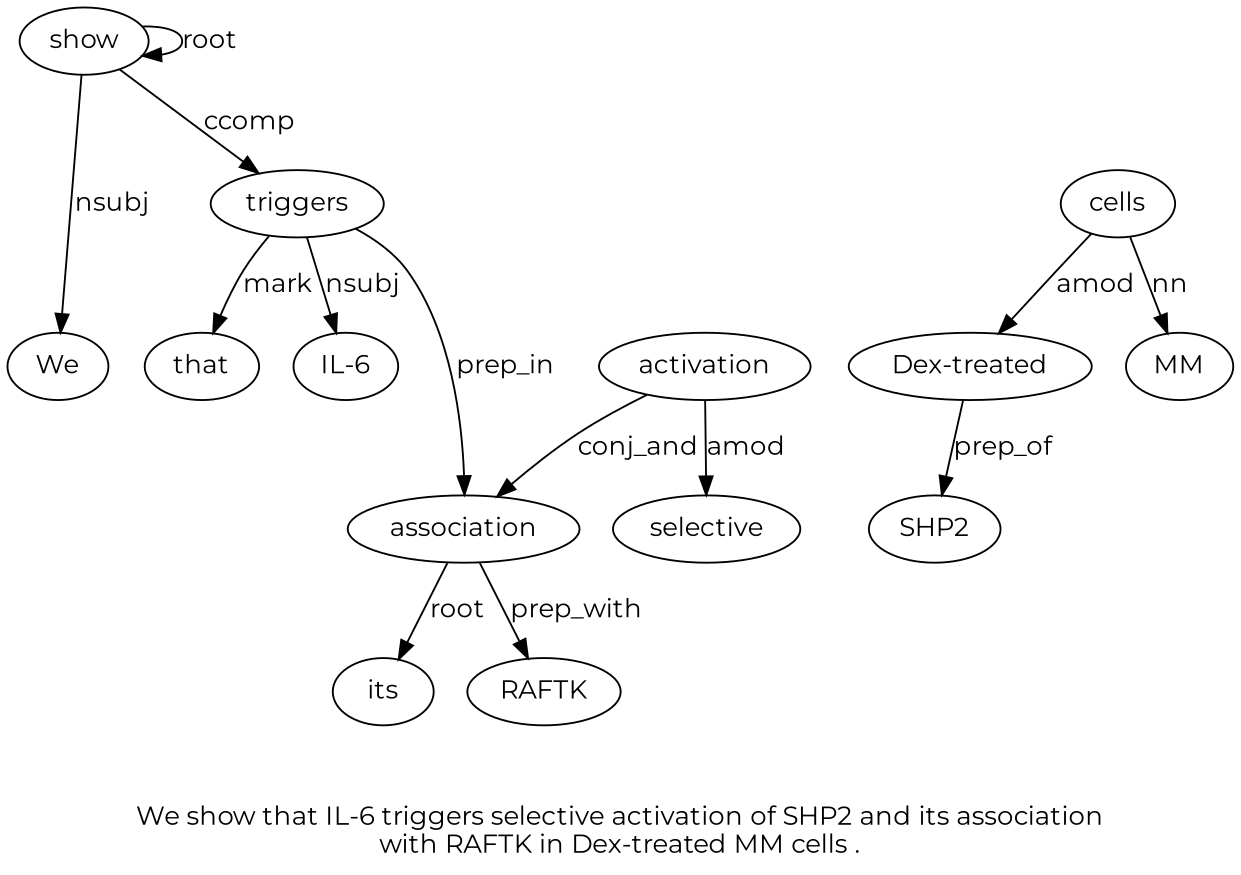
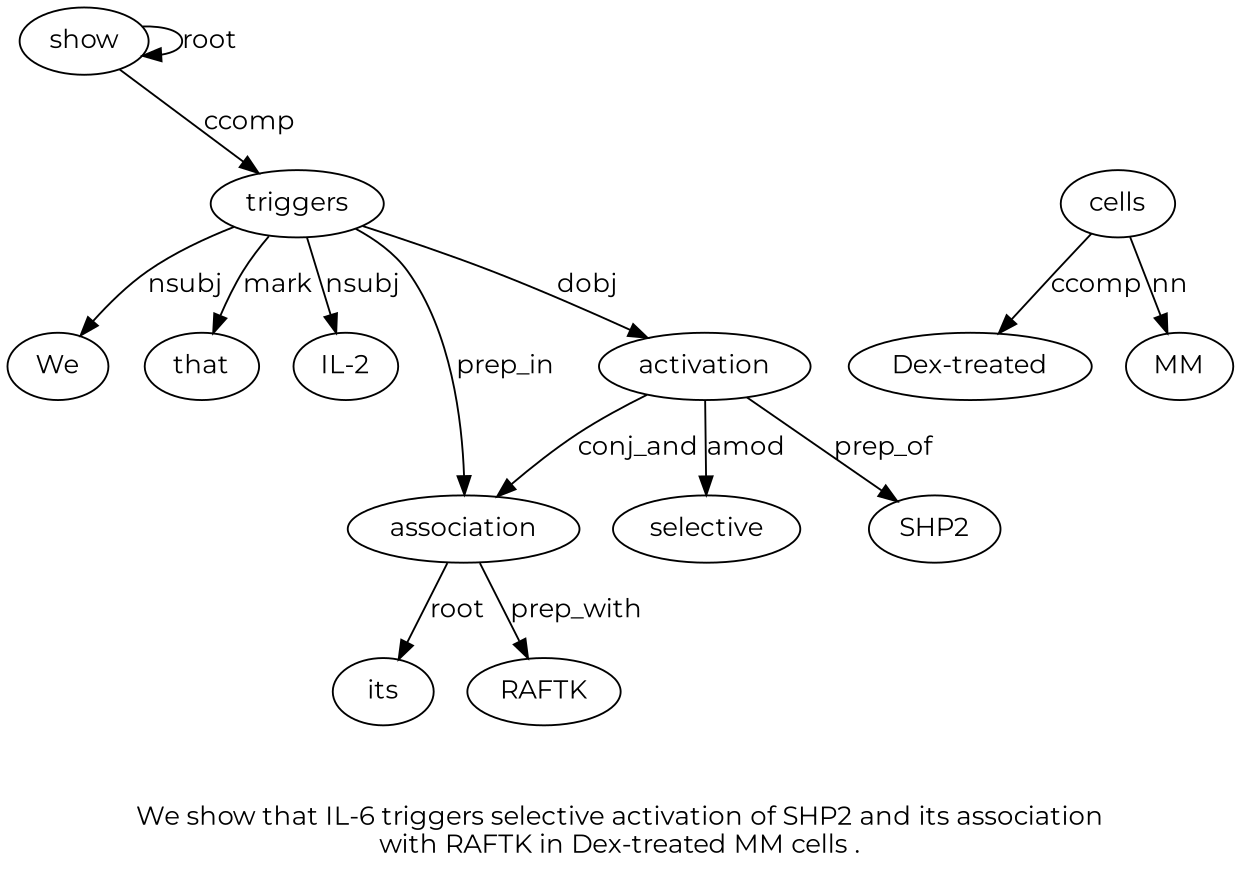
(72, 194) -> (157, 265)
none -> (498, 274)
(1096, 285) -> (1096, 285)
(346, 366) -> (346, 366)
(955, 438) -> (814, 444)
